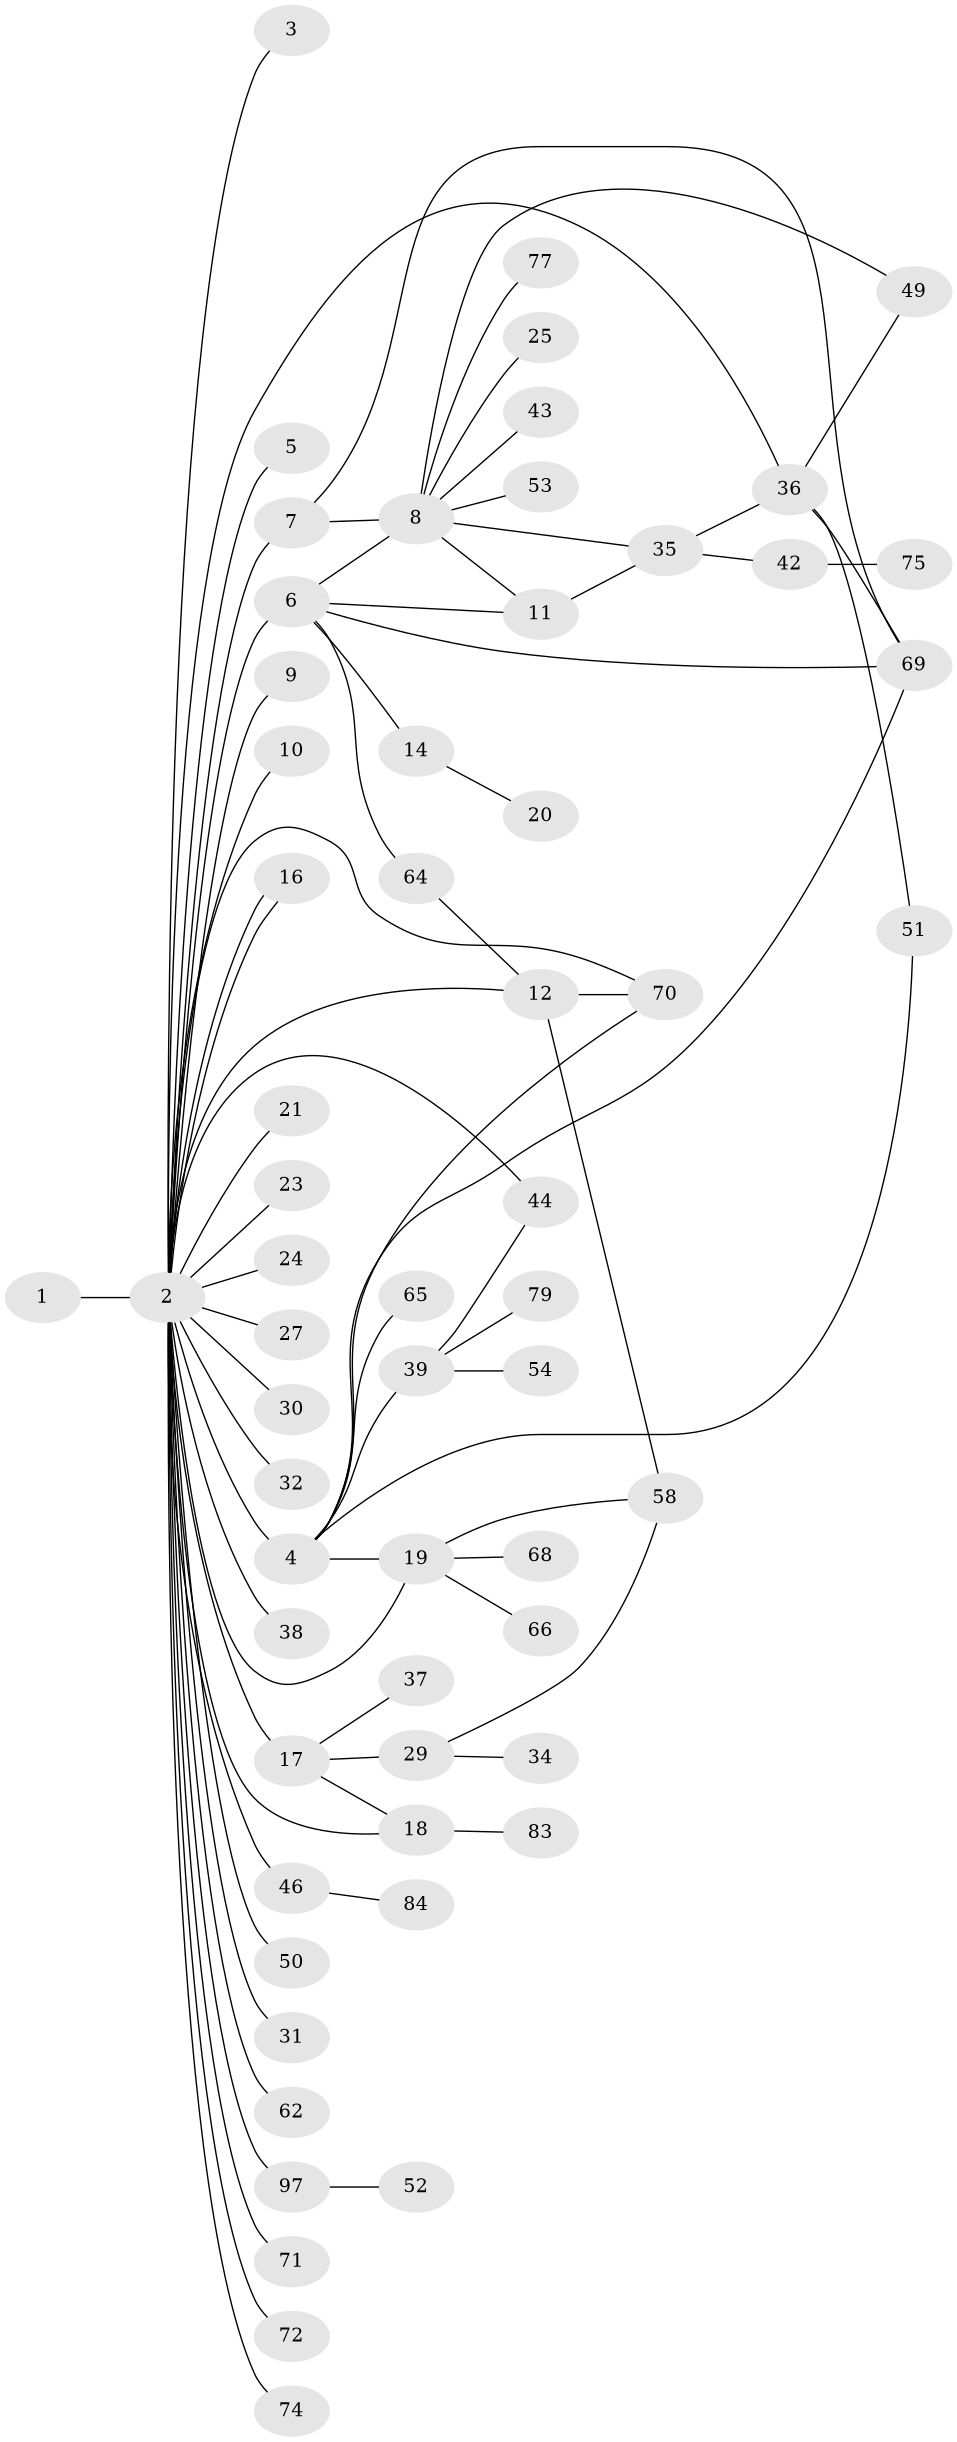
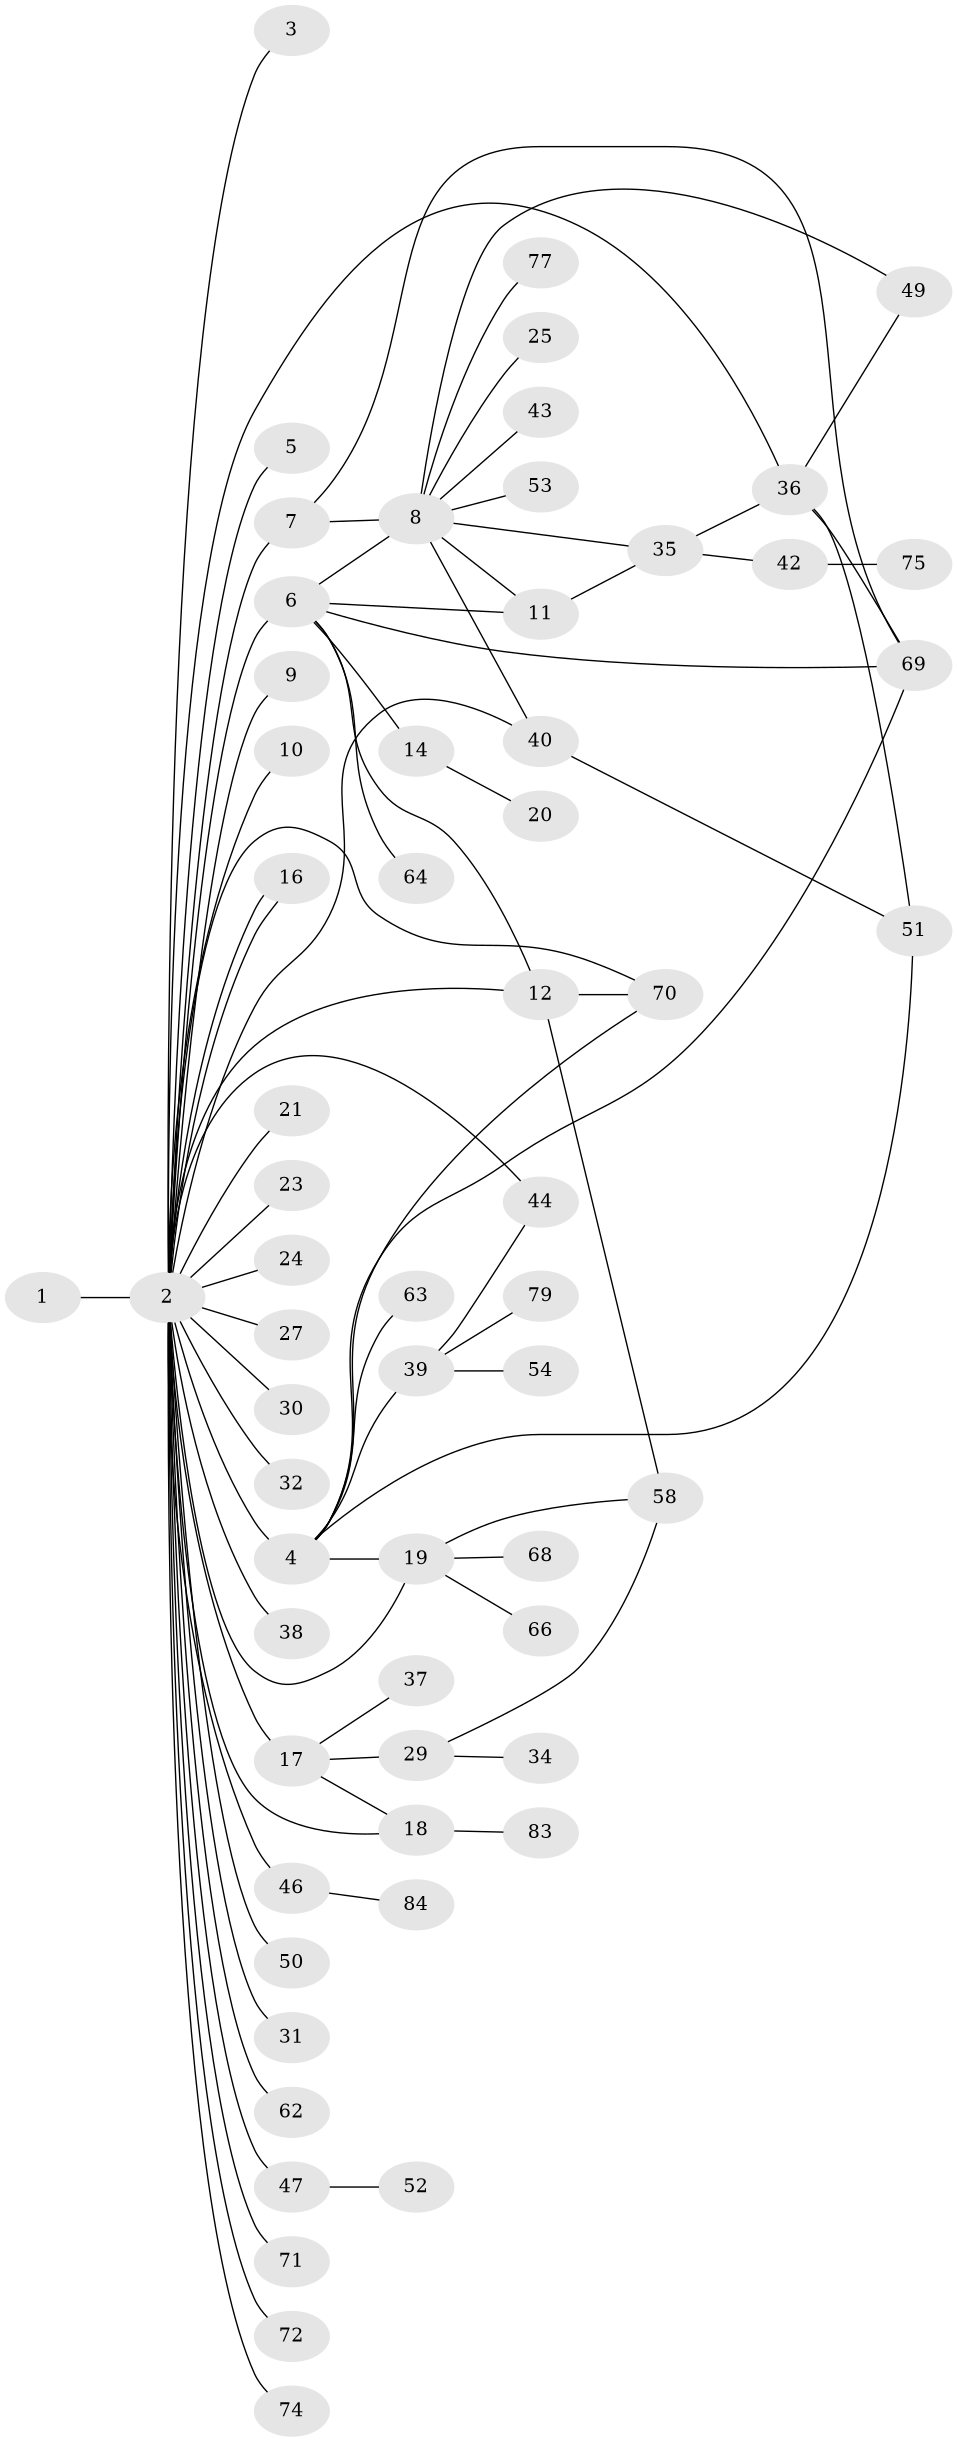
none -> (541, 741)
(479, 937) -> (402, 809)
(416, 1296) -> (416, 1296)
(292, 2187) -> (292, 2187)
